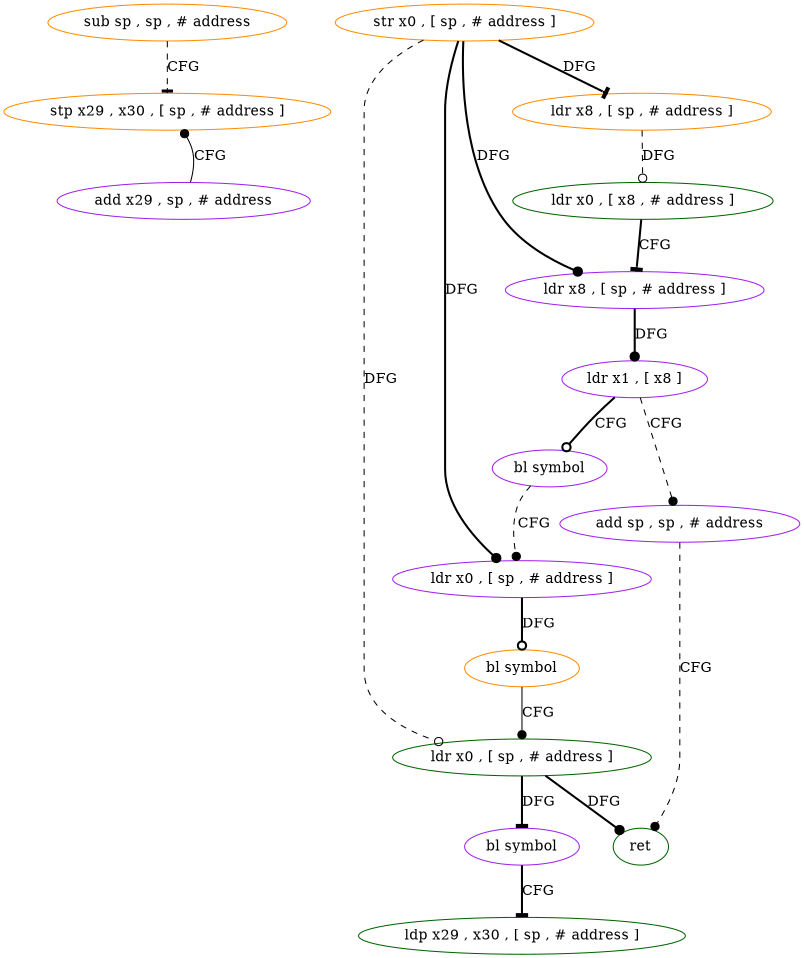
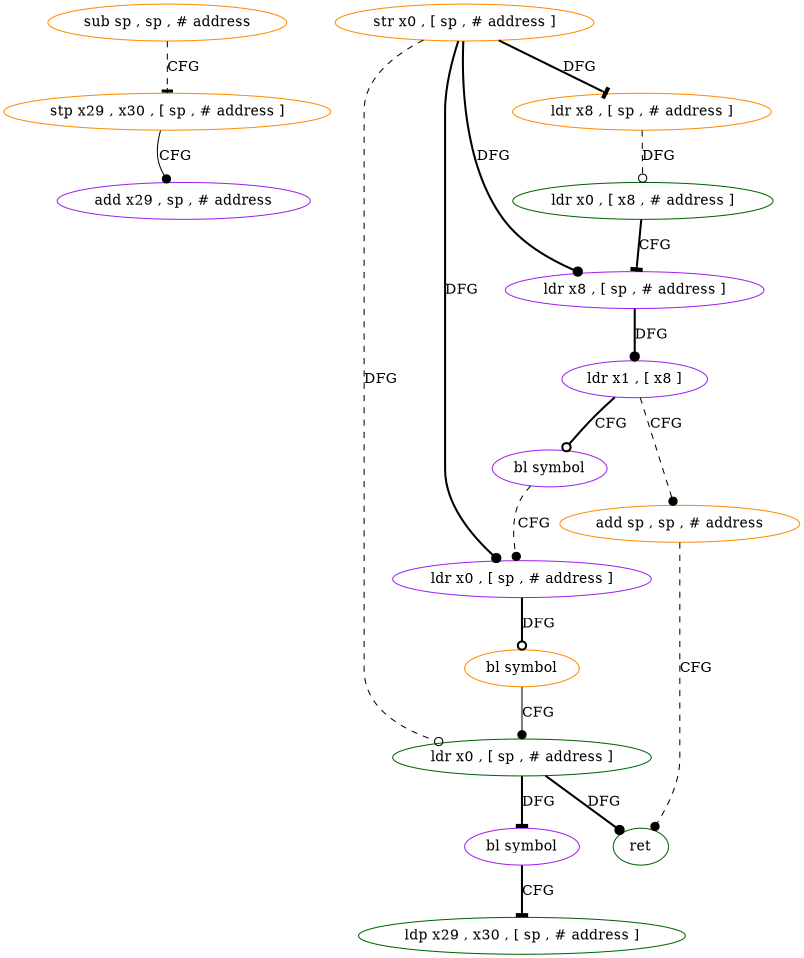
(194, 159) -> (157, 153)
(680, 524) -> (680, 524)
